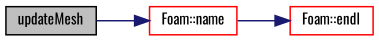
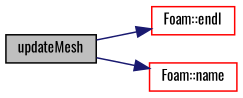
(256, 21) -> (117, 36)
